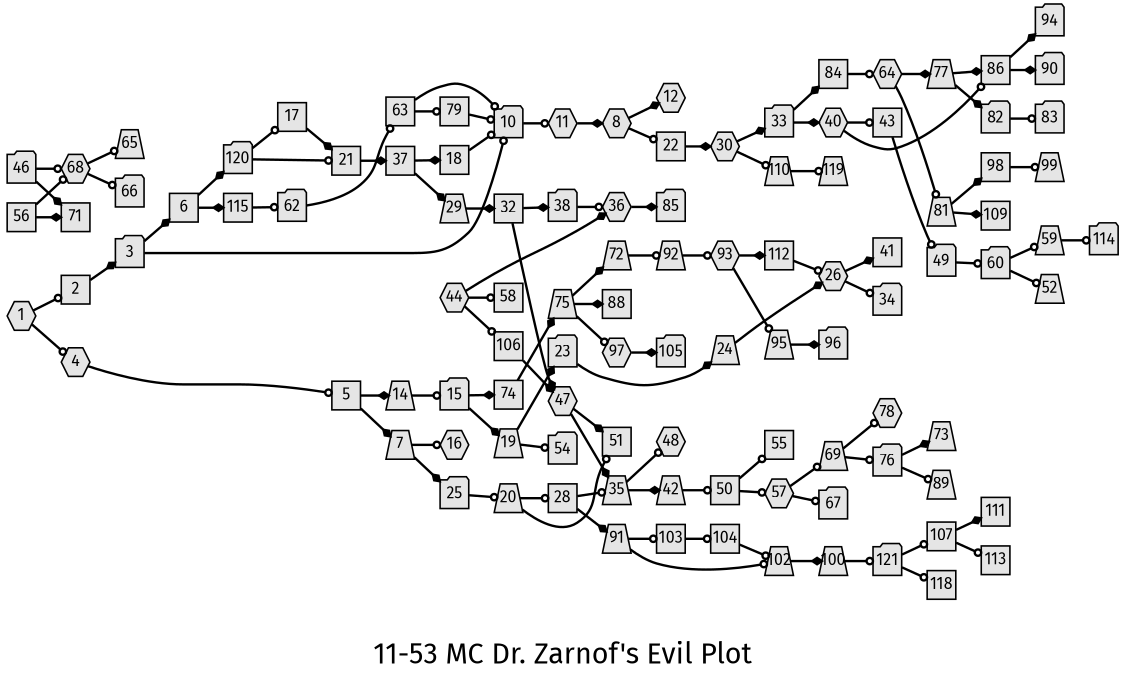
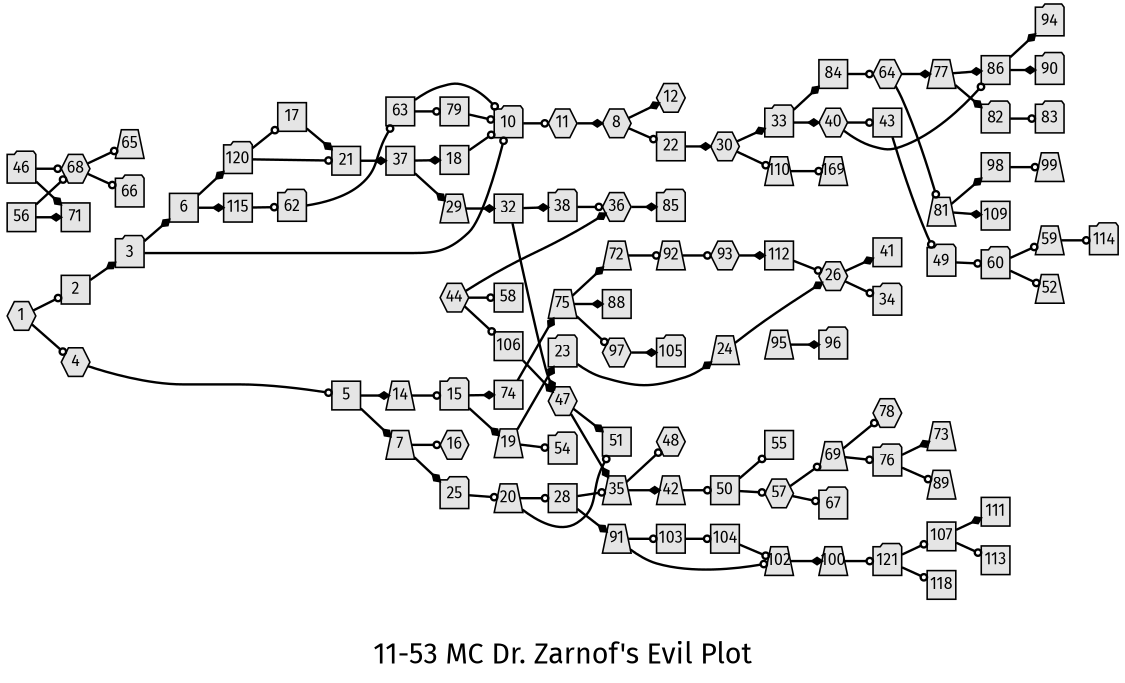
(833, 171) -> (833, 171)
(750, 297) -> none
